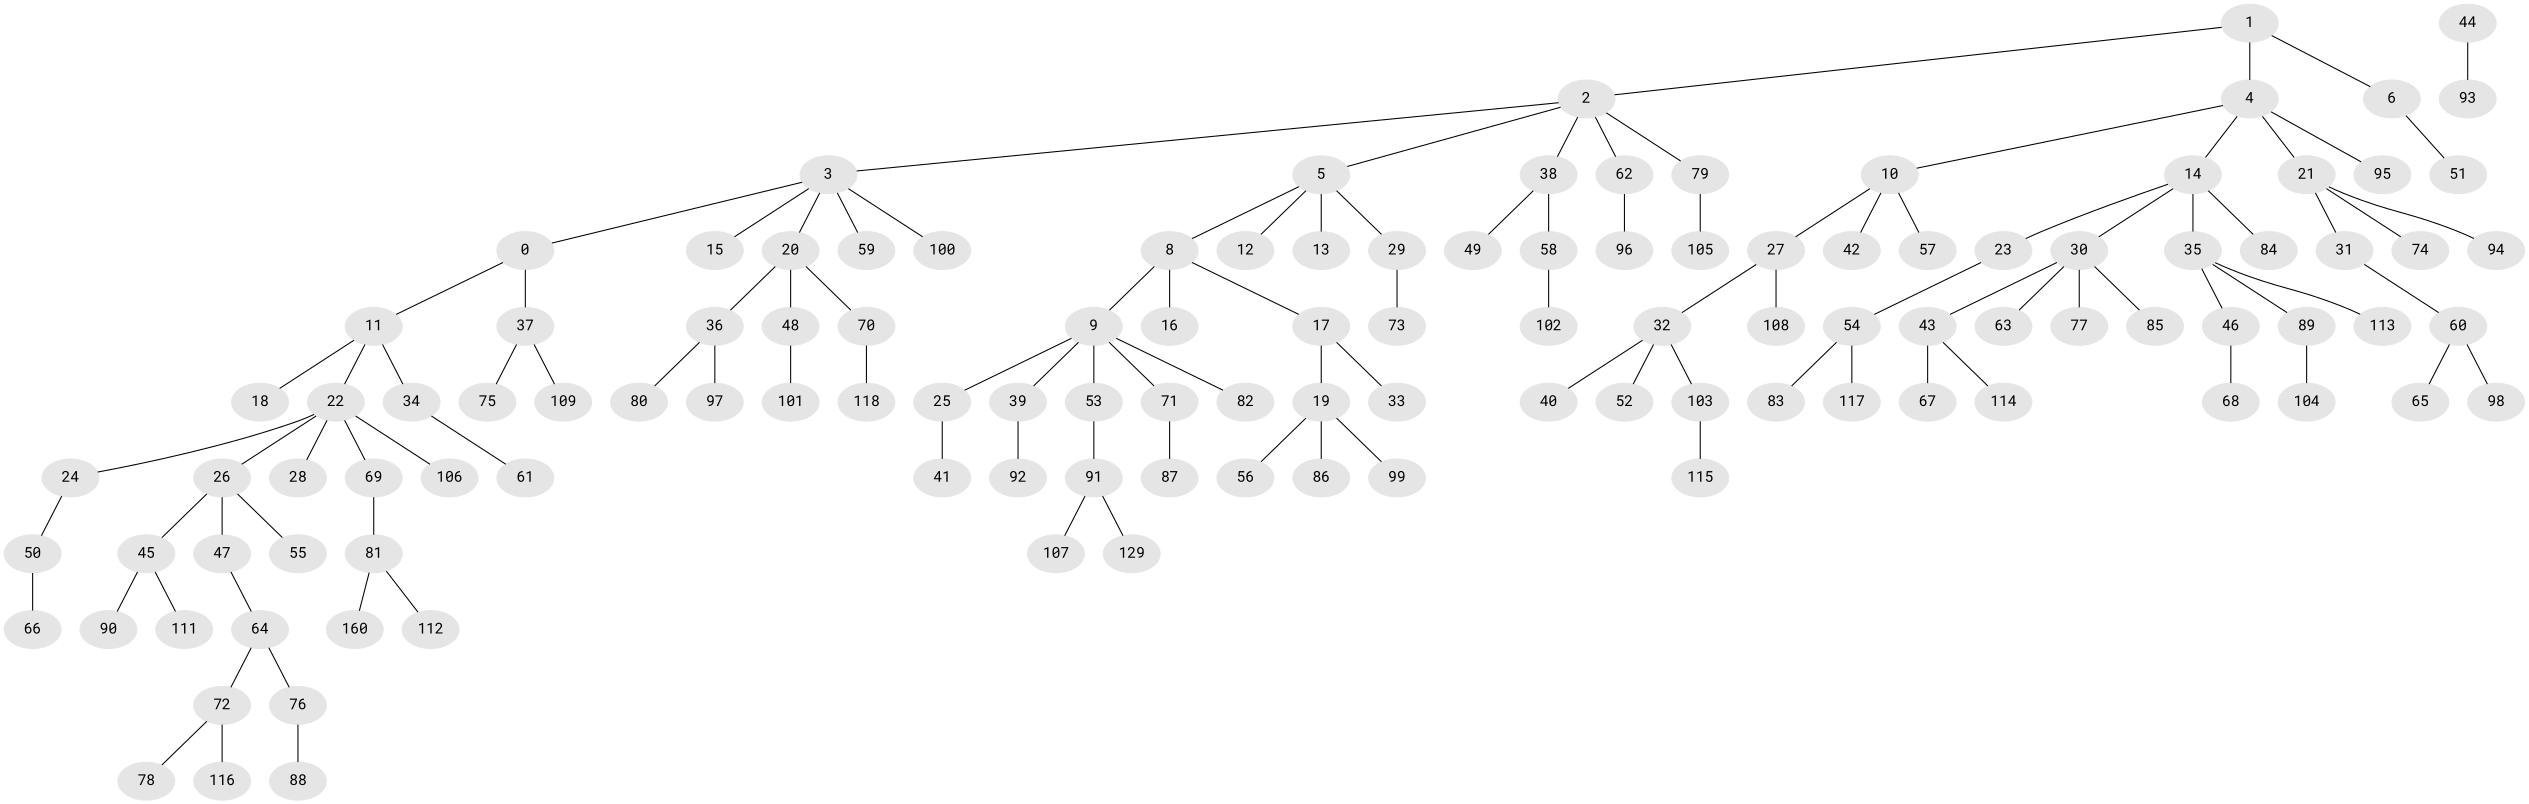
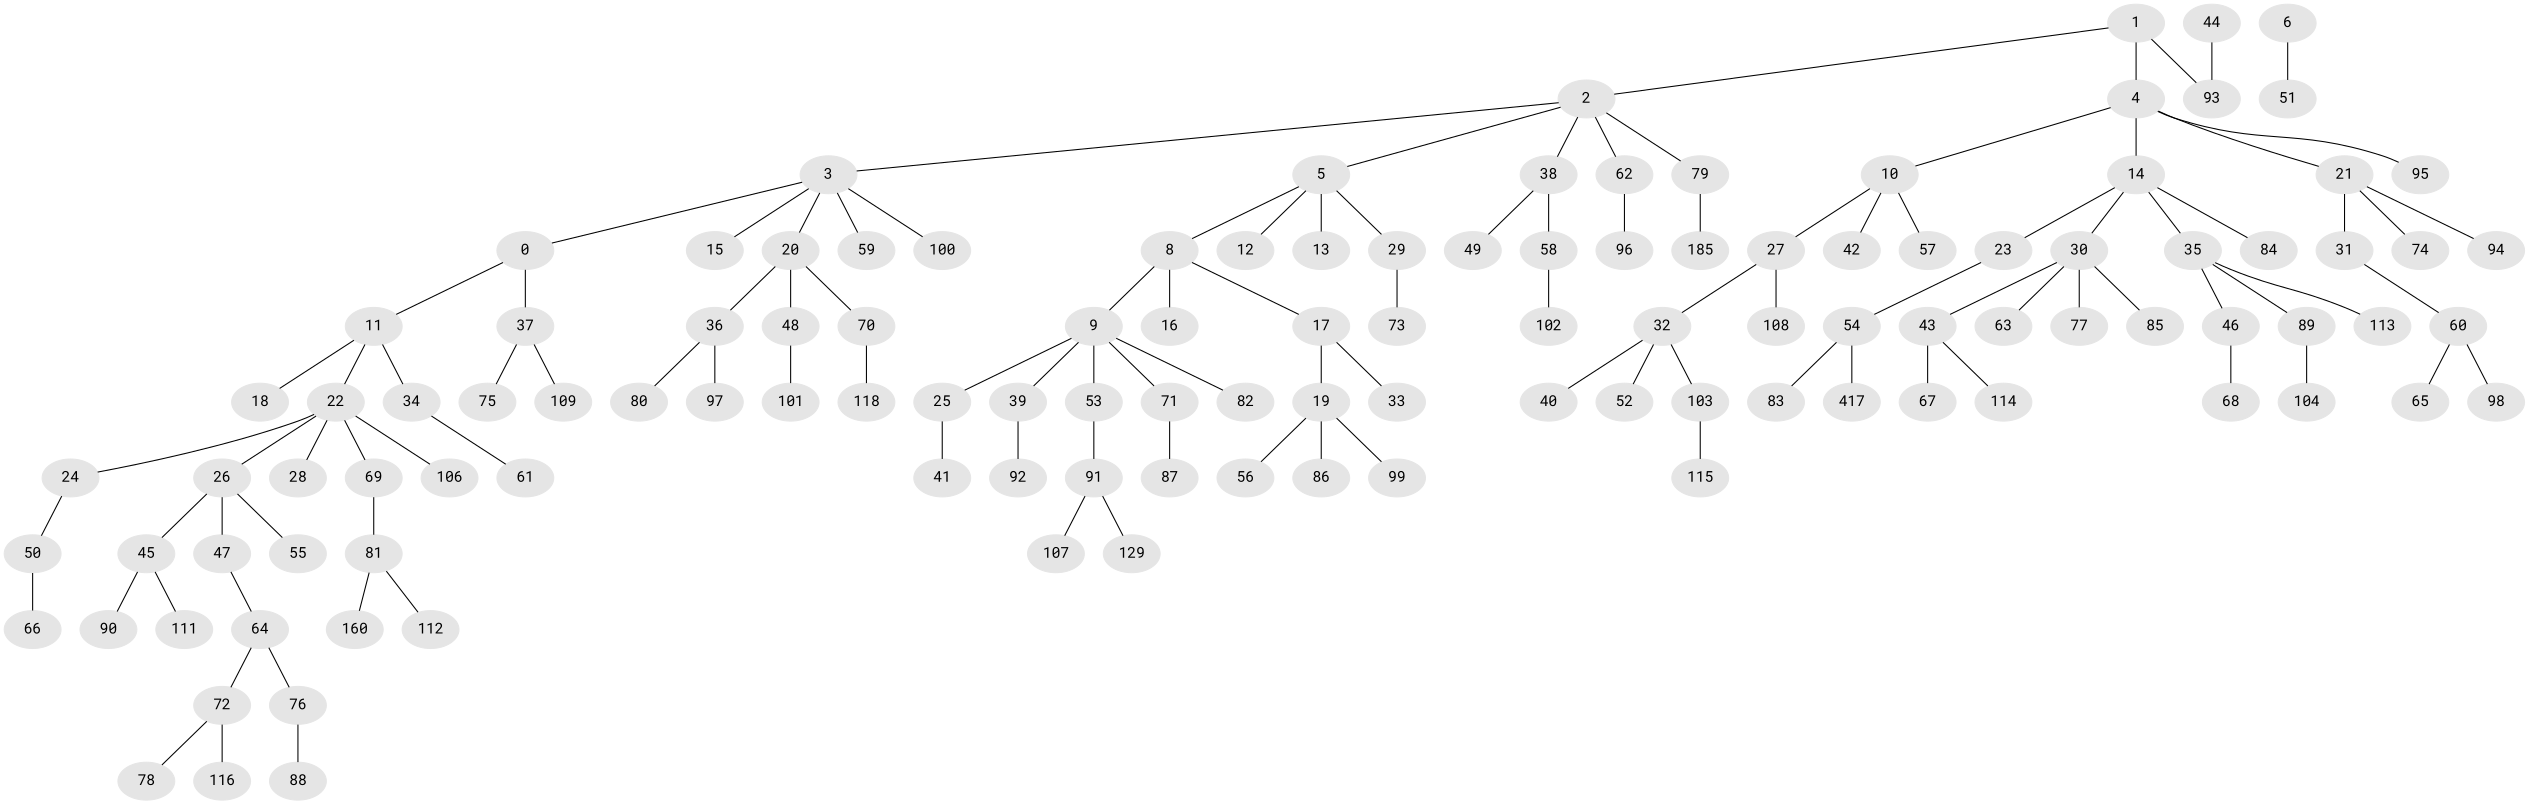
(2321, 61) -> (2174, 61)
(1700, 251) -> (1700, 251)
(1852, 402) -> (1852, 402)
